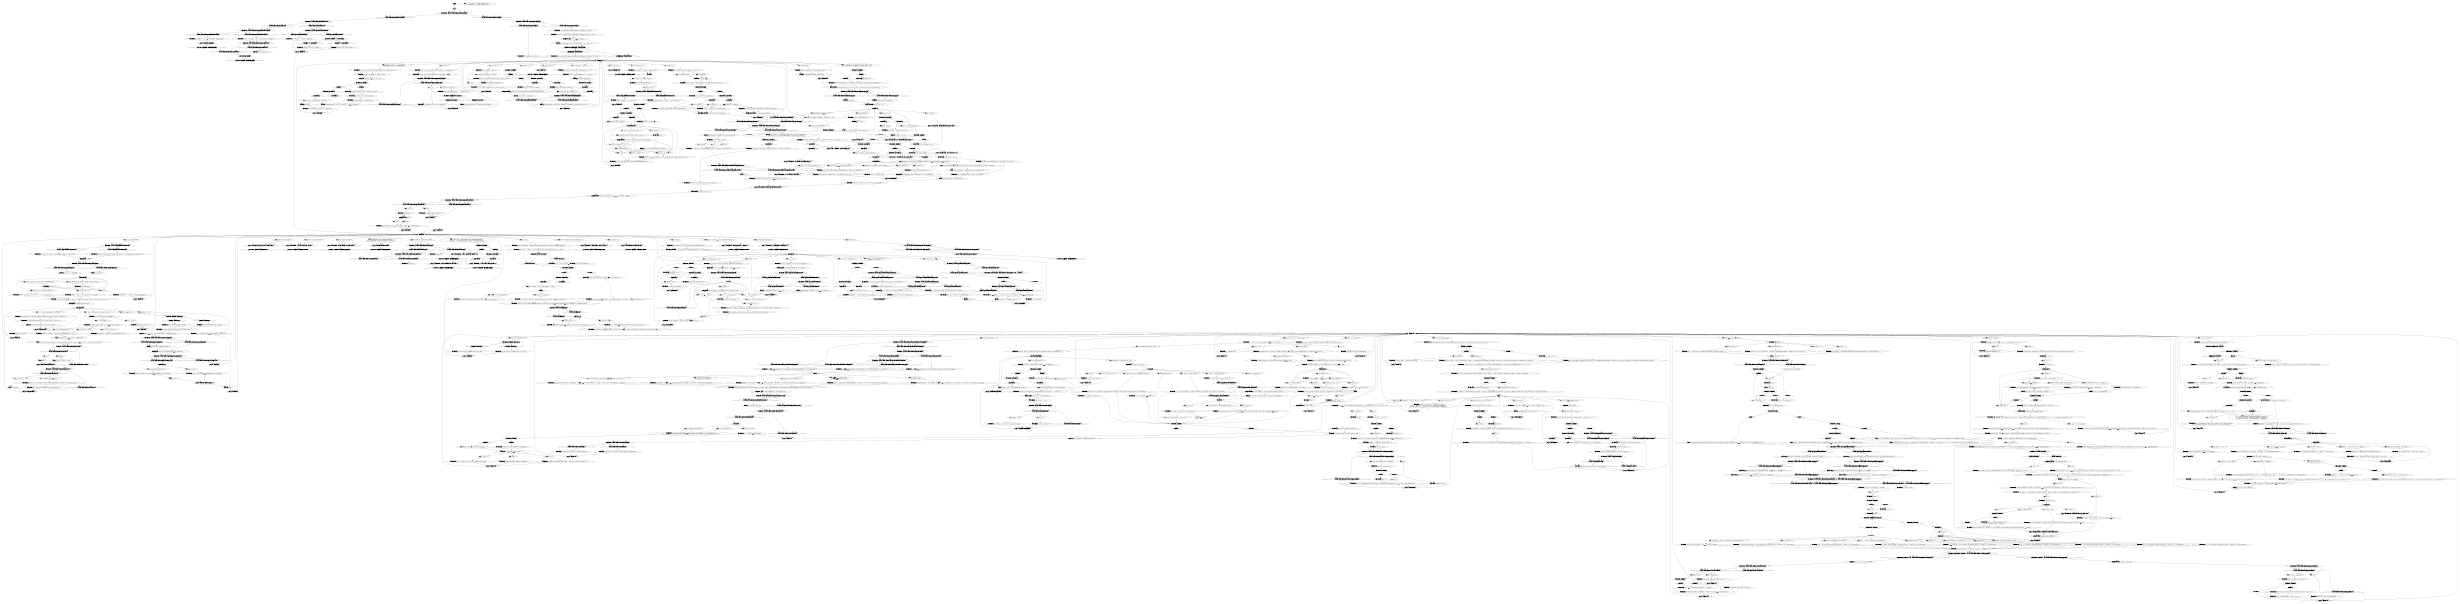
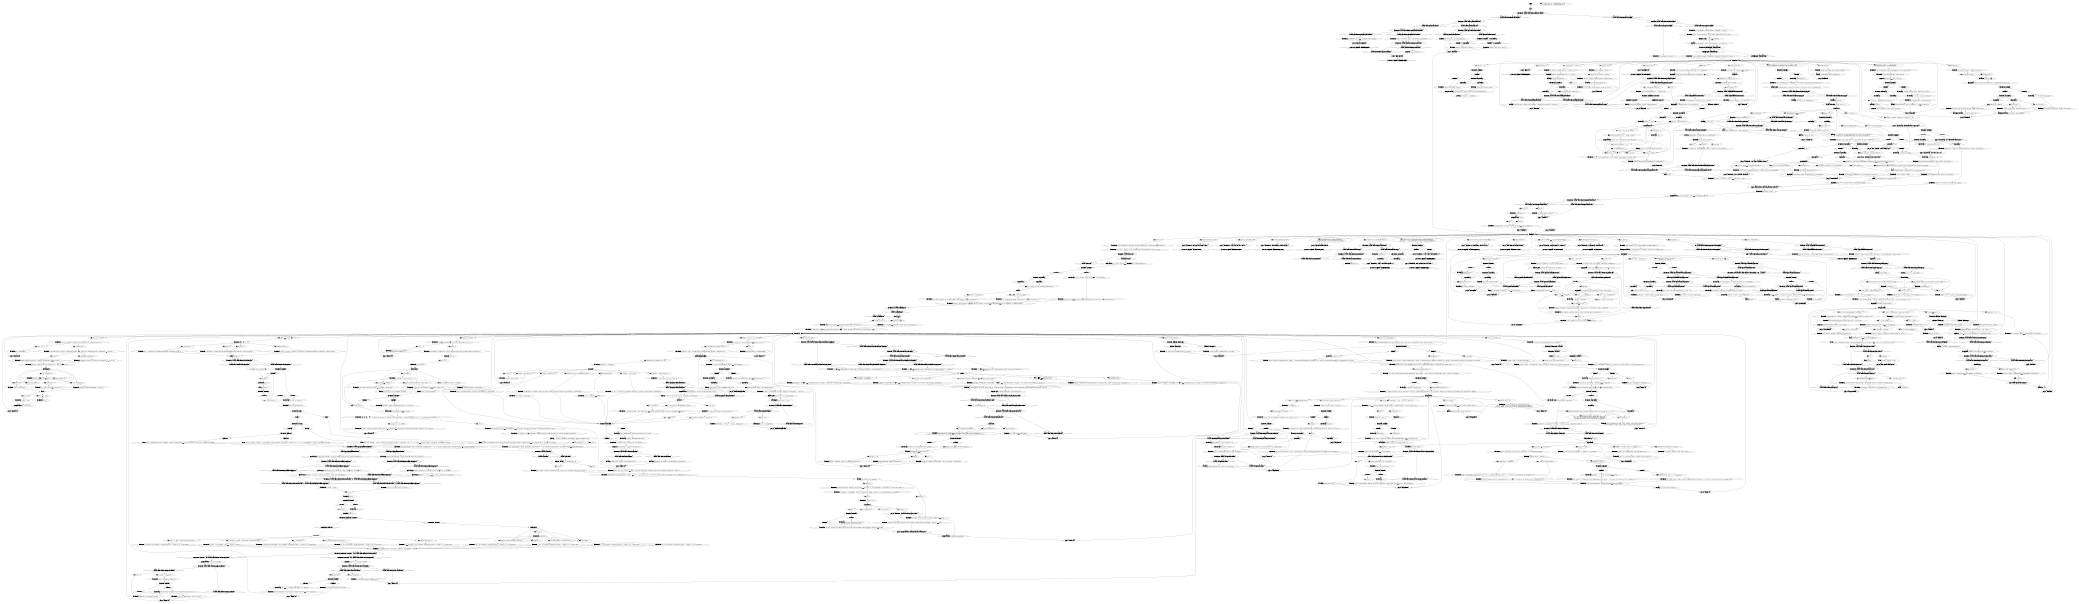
(1500, 396) -> (1428, 396)
none -> (633, 434)
